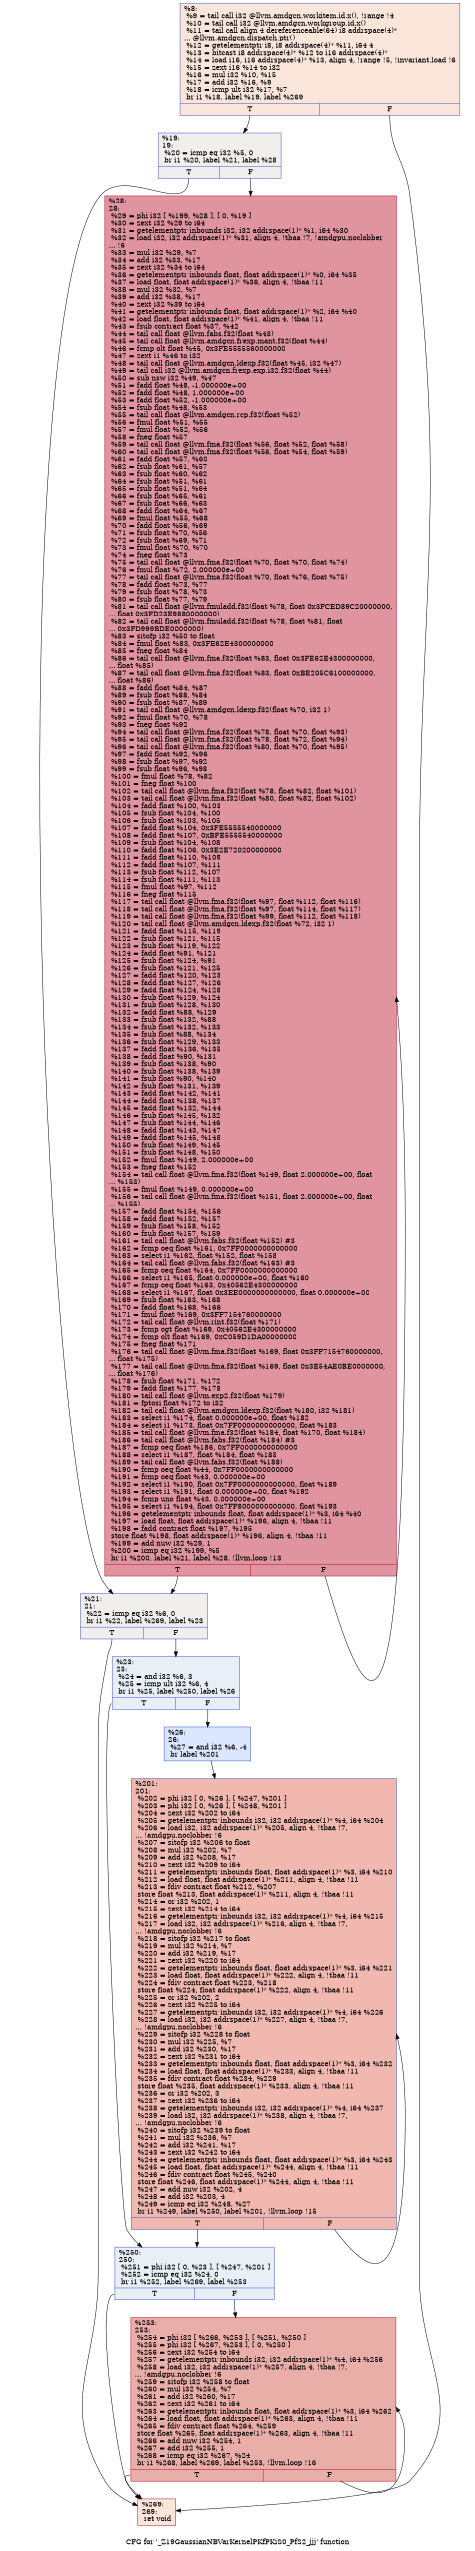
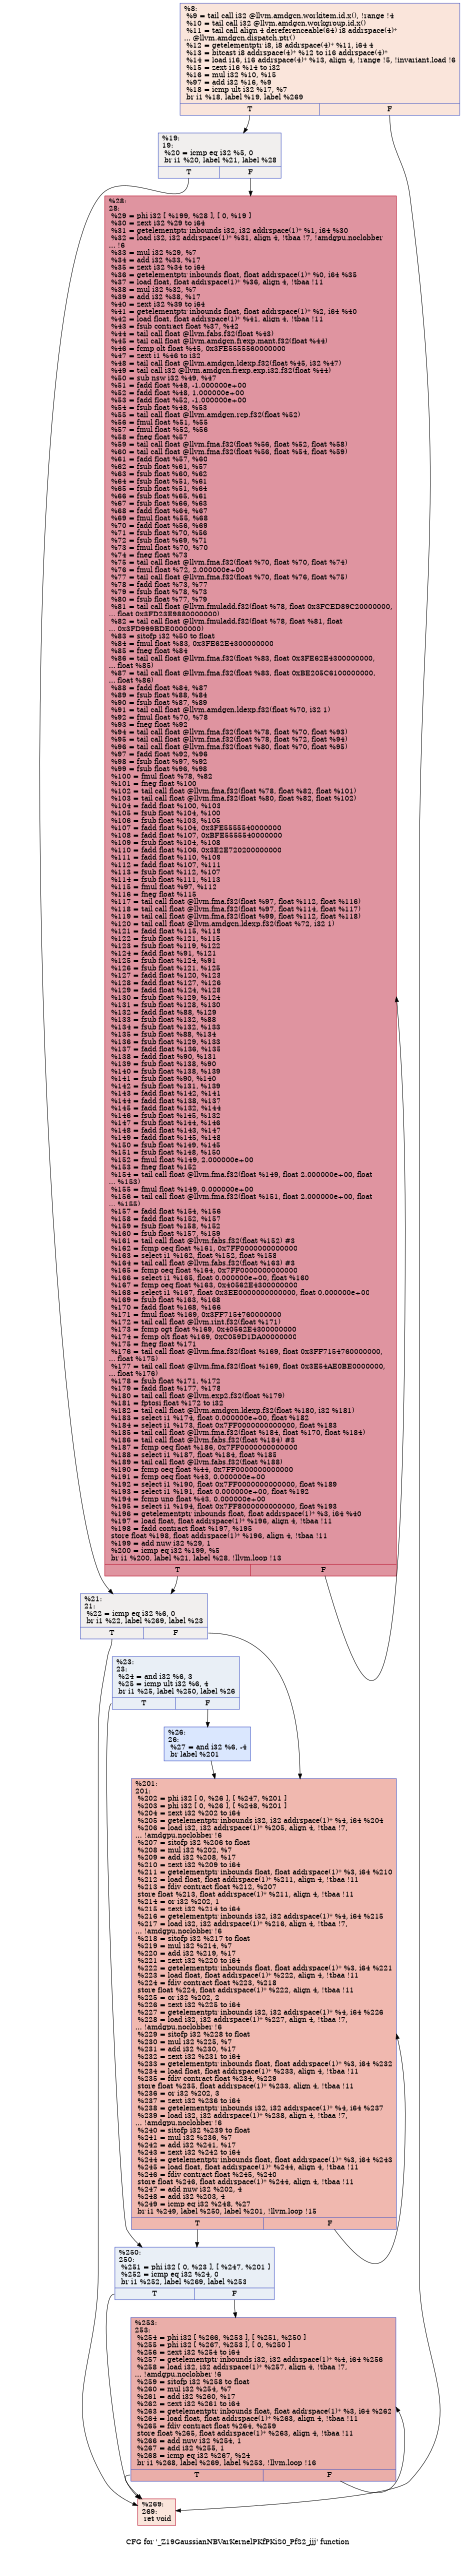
(228, 83) -> (228, 83)
(176, 1645) -> (283, 1682)
(263, 2399) -> (263, 2399)
